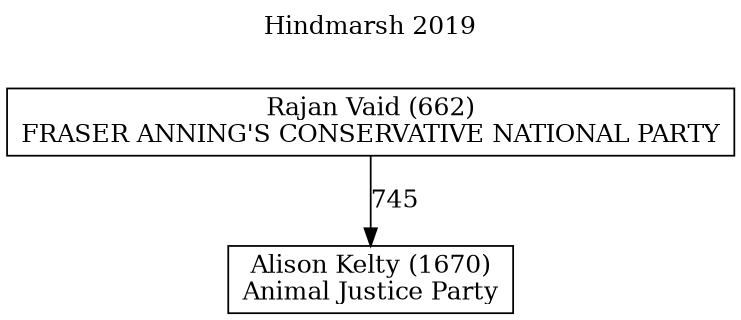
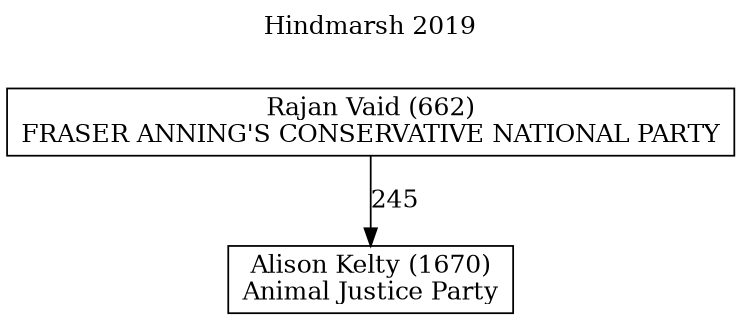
(395, 201) -> (395, 201)
